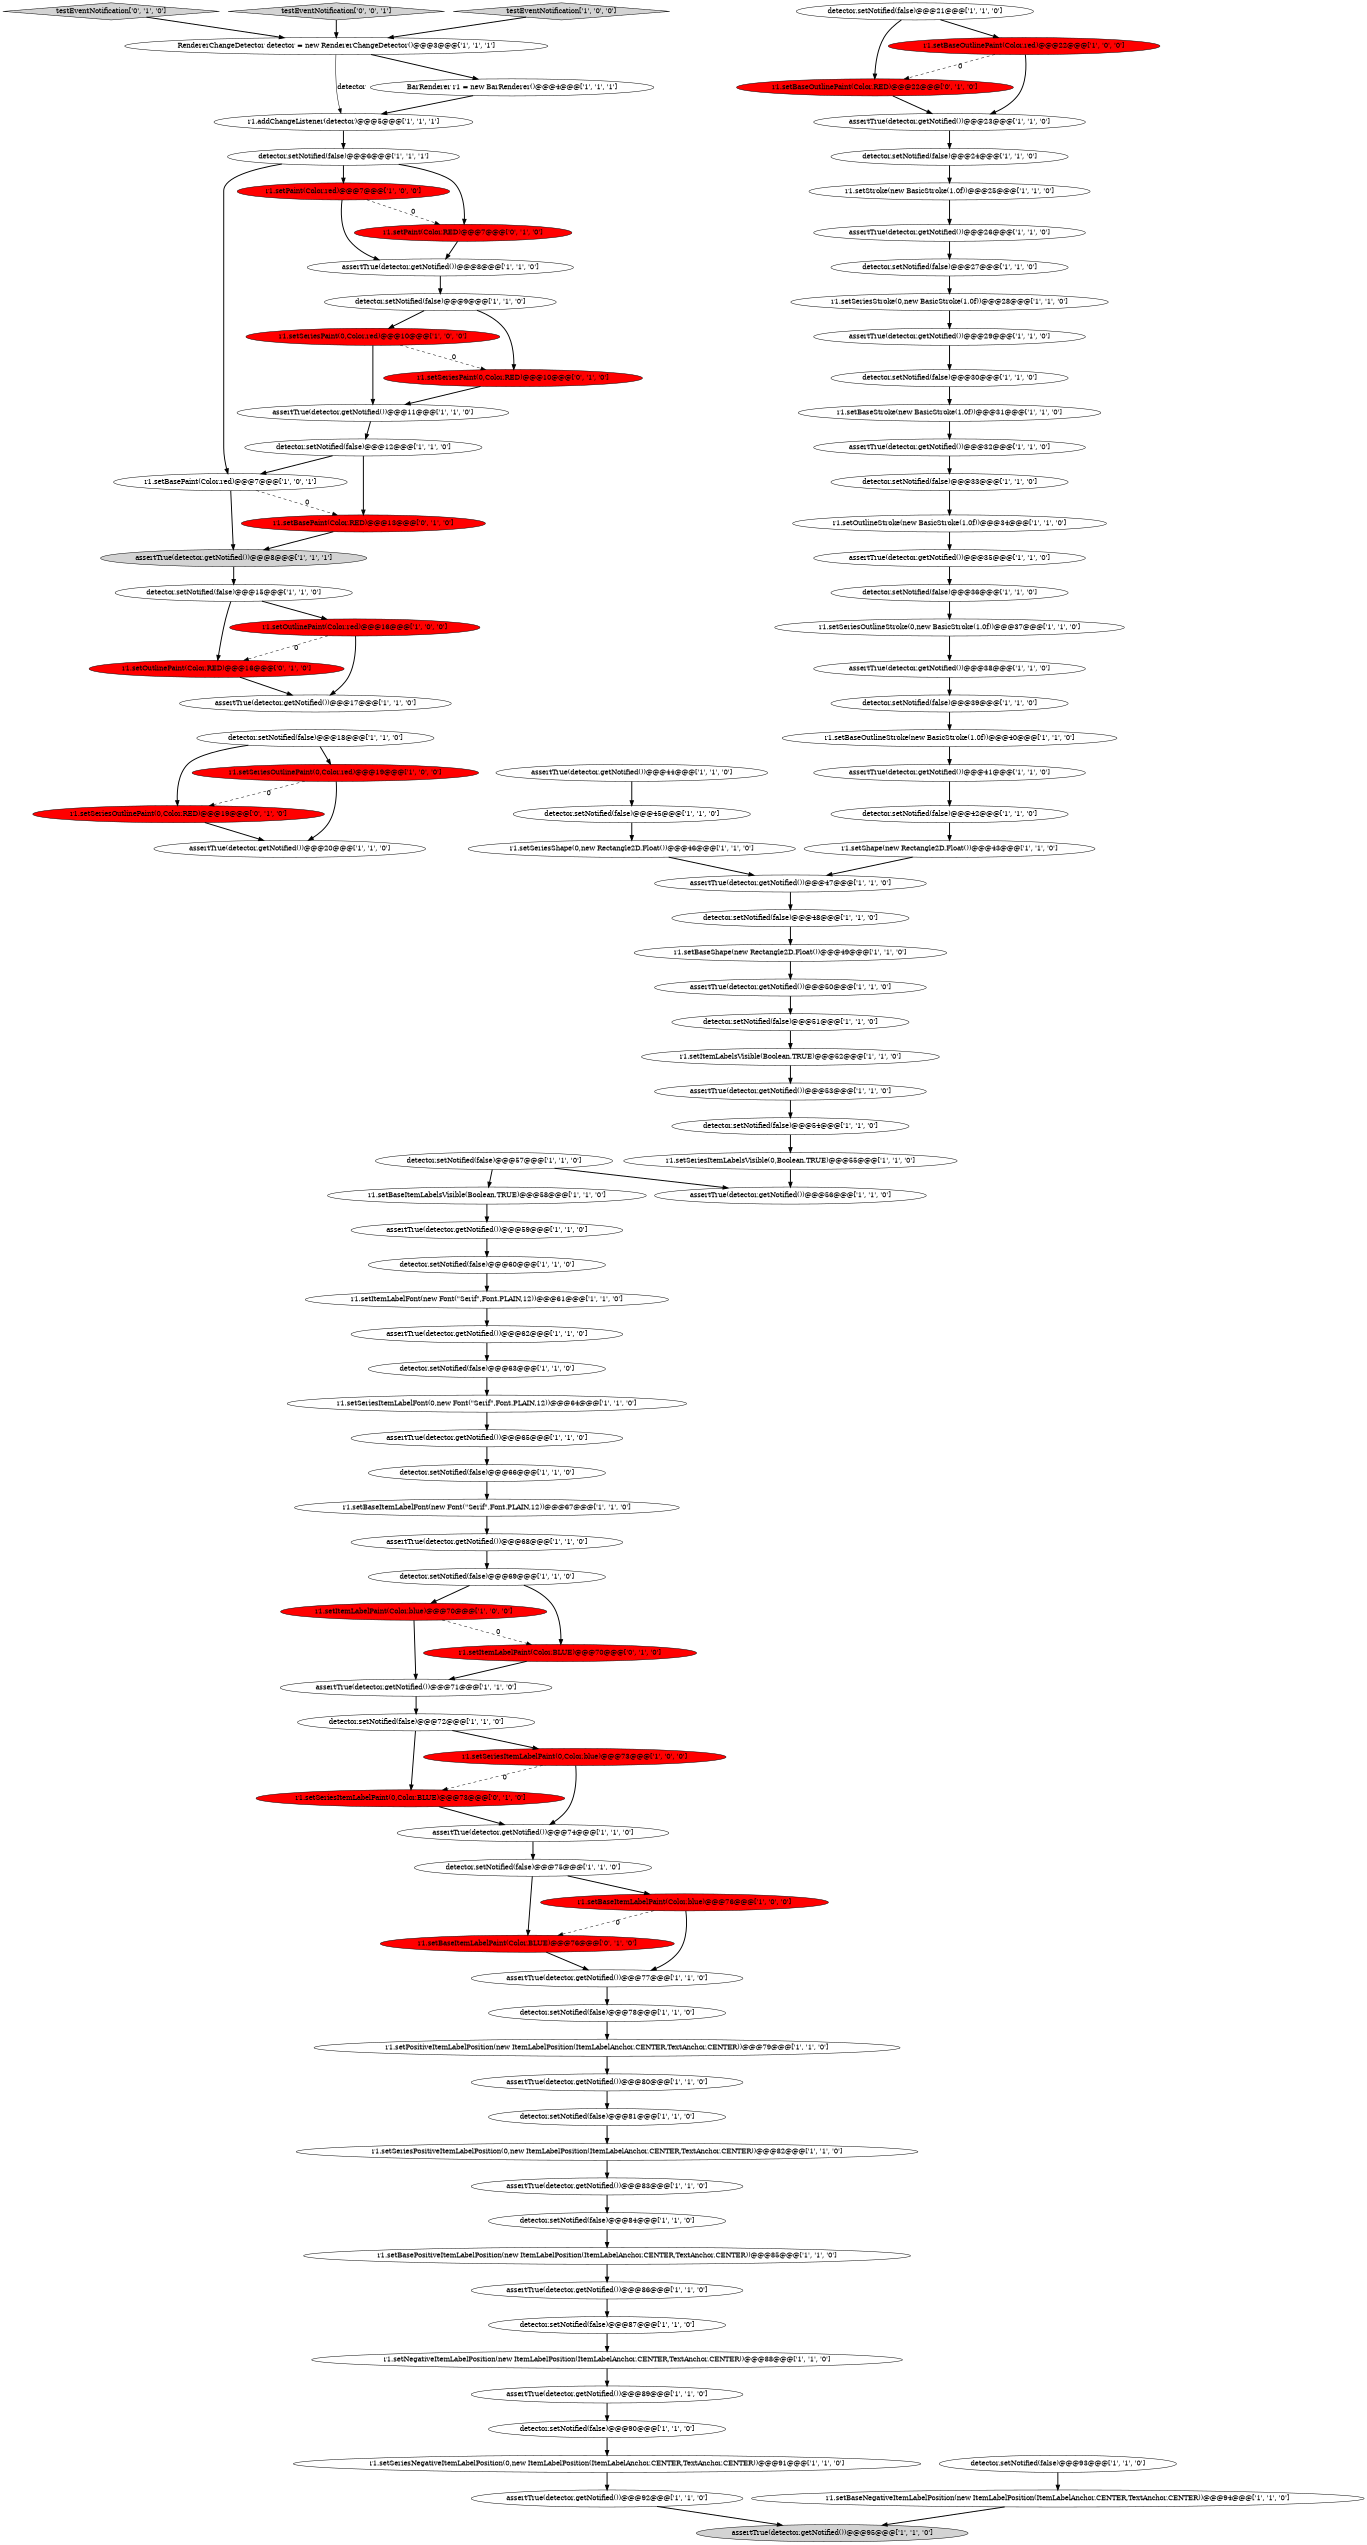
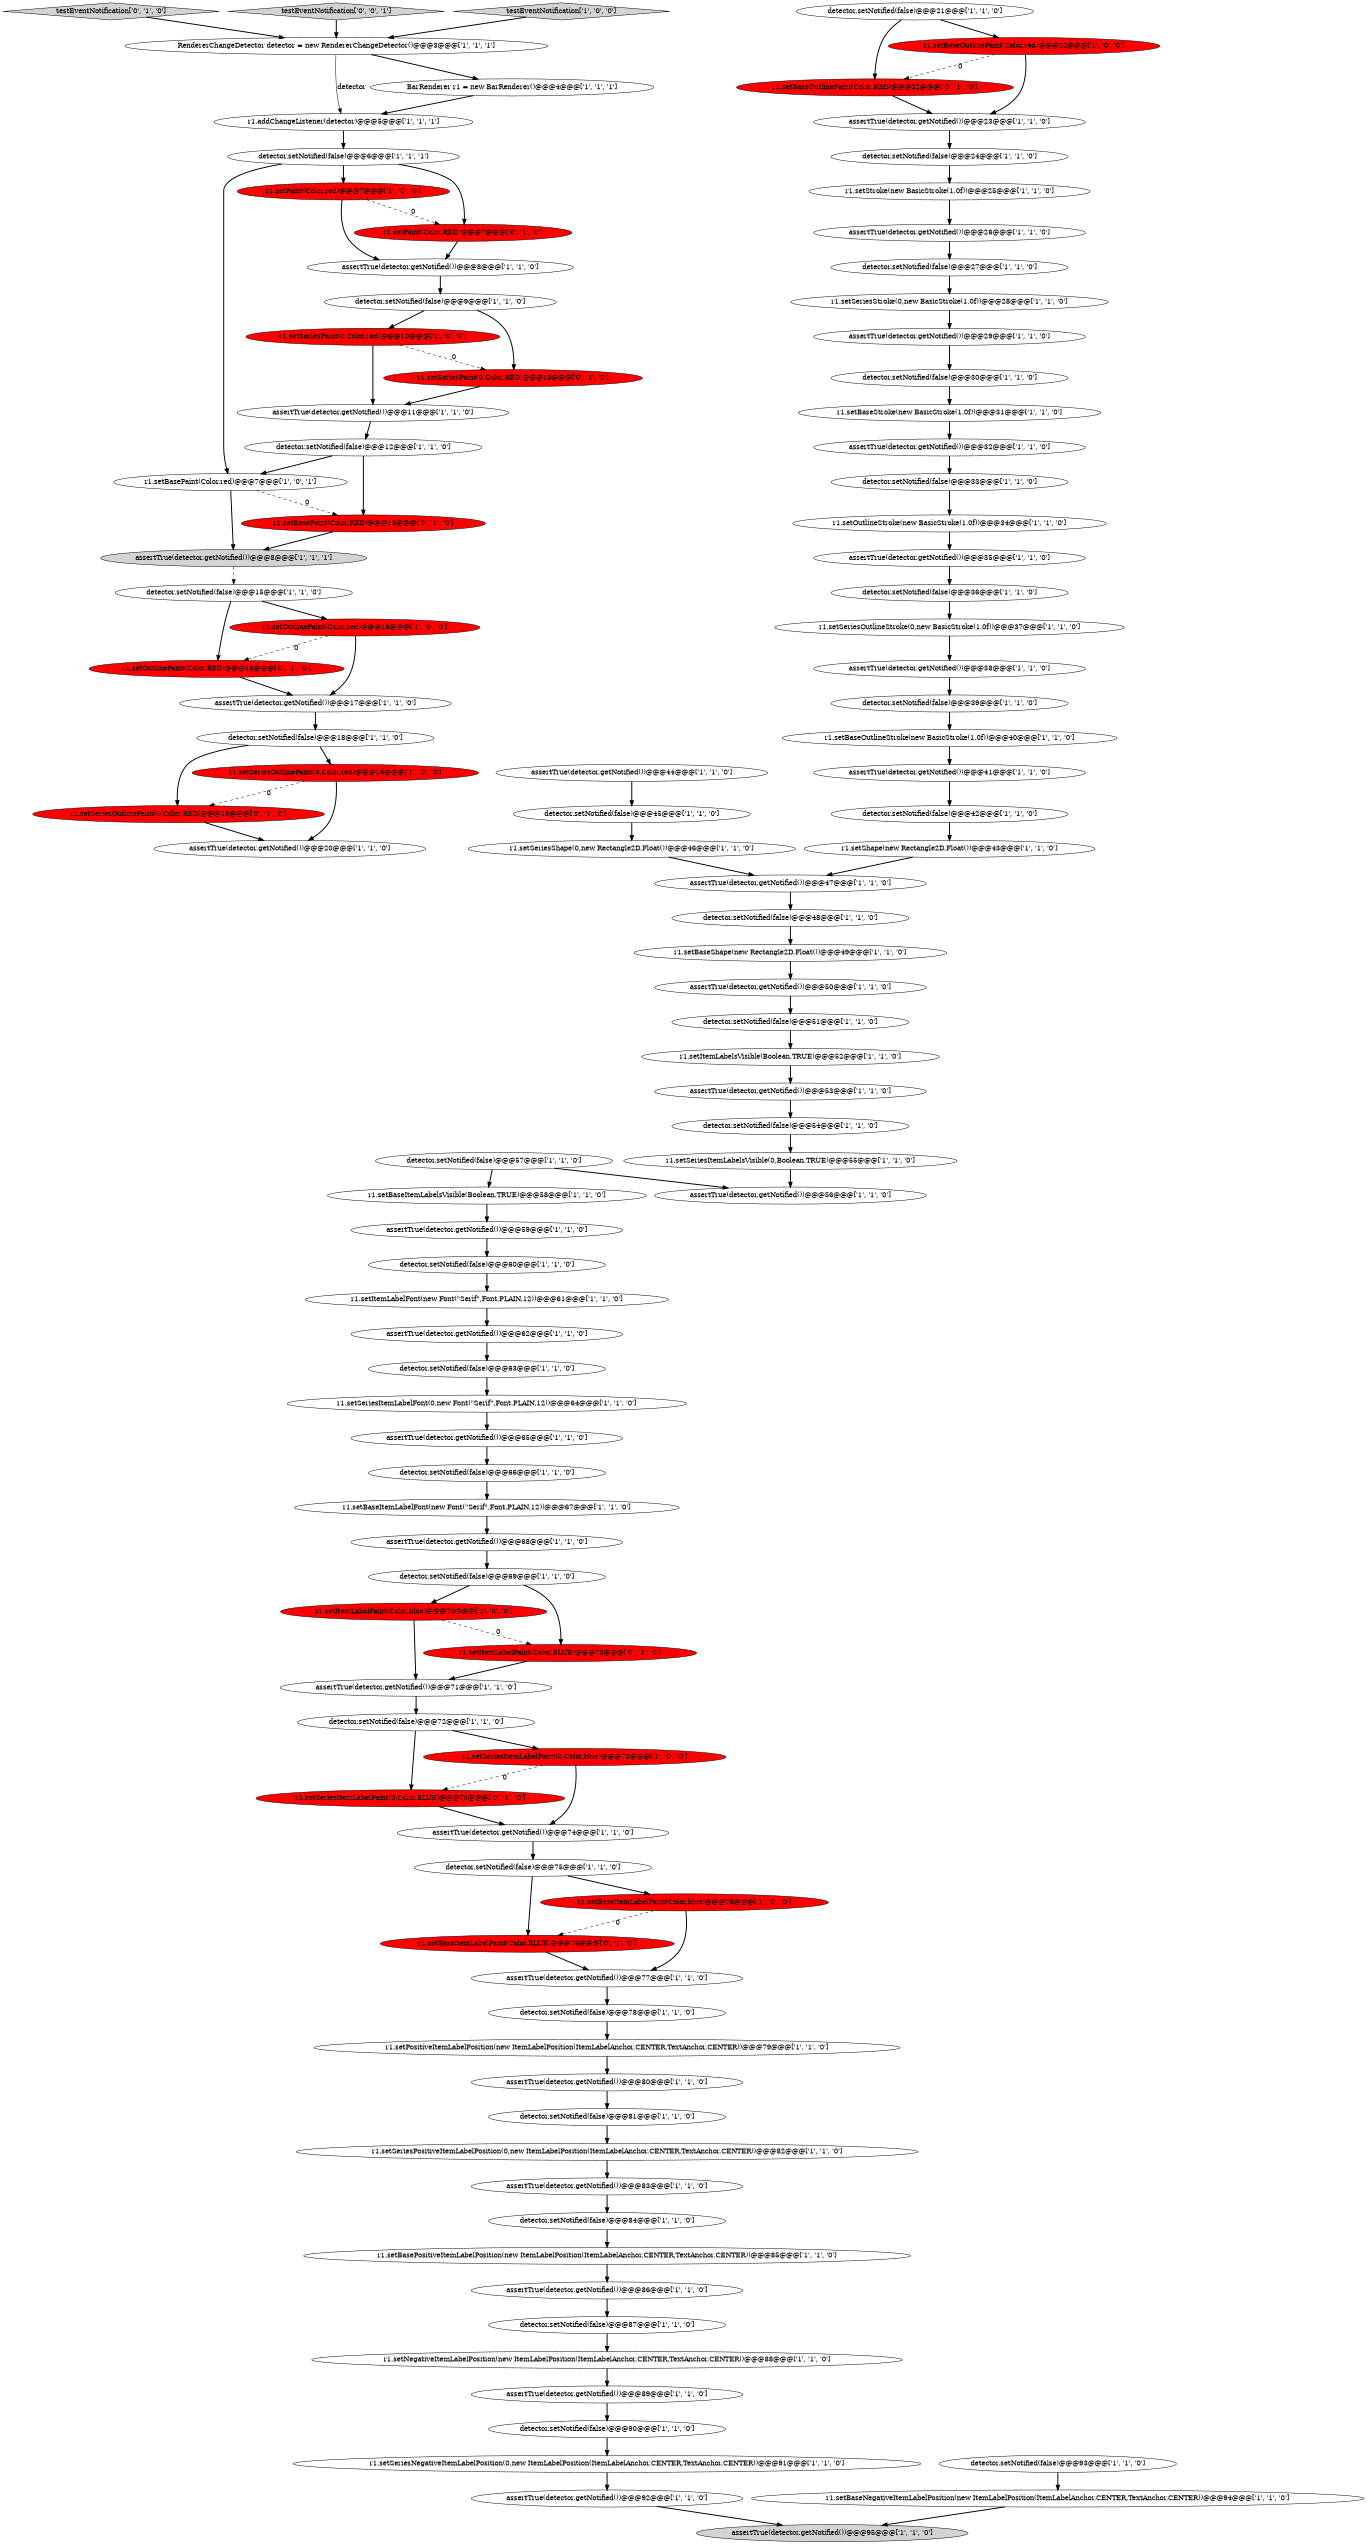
(234, 573) -> (234, 573)
none -> (315, 718)
